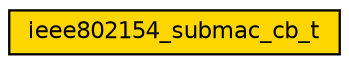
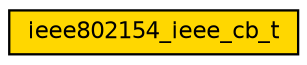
(174, 32) -> (154, 32)
